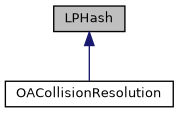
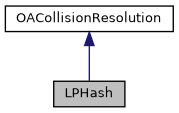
(89, 63) -> (89, 63)
